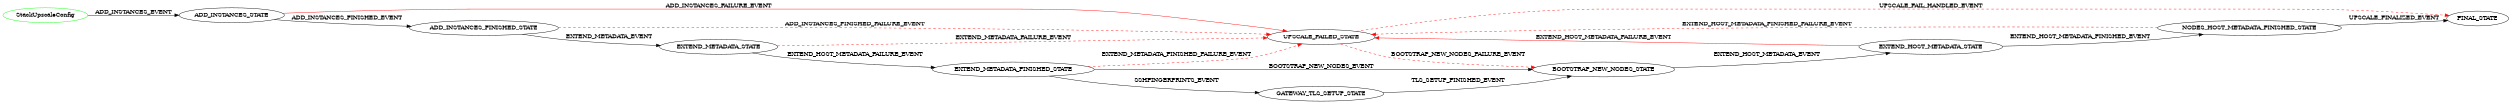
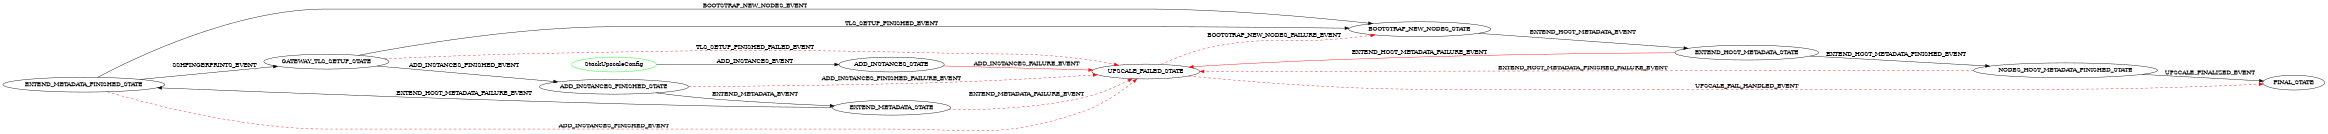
(341, 24) -> (465, 74)
none -> (750, 50)
(1176, 54) -> (614, 126)
